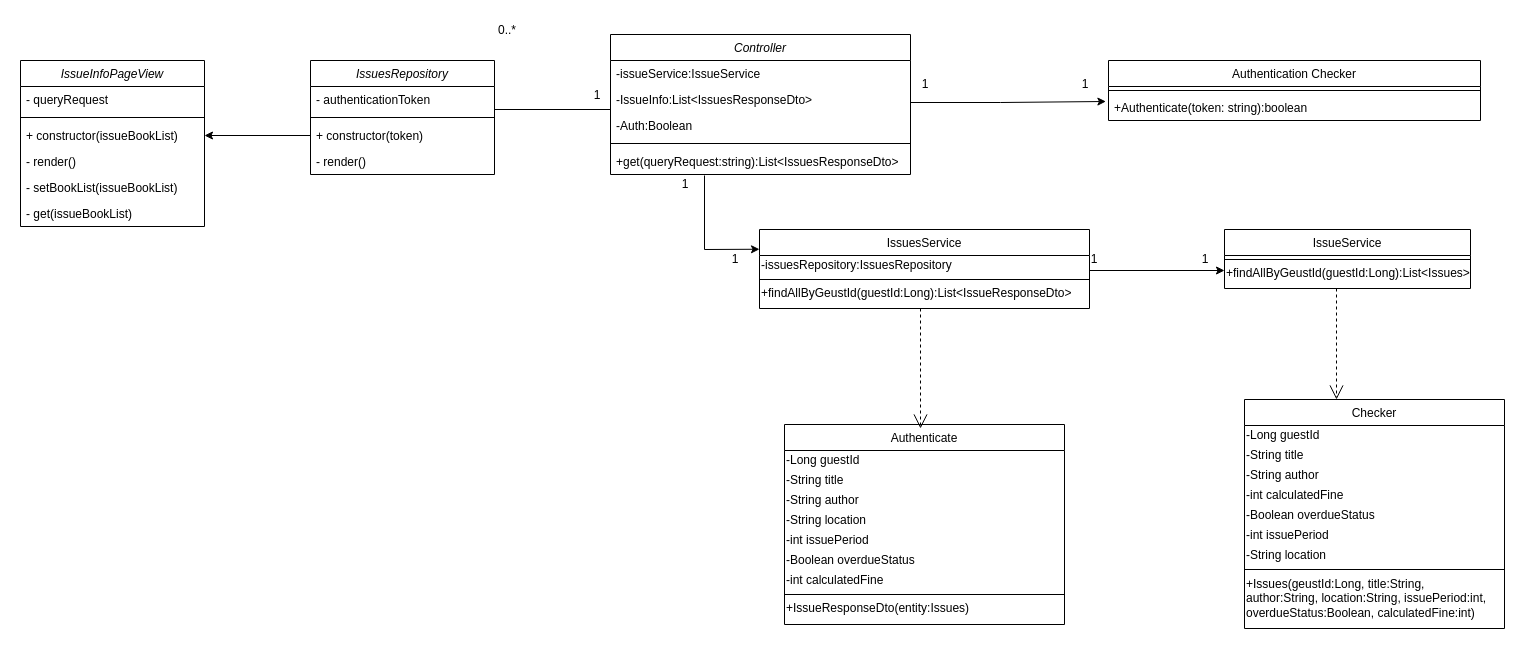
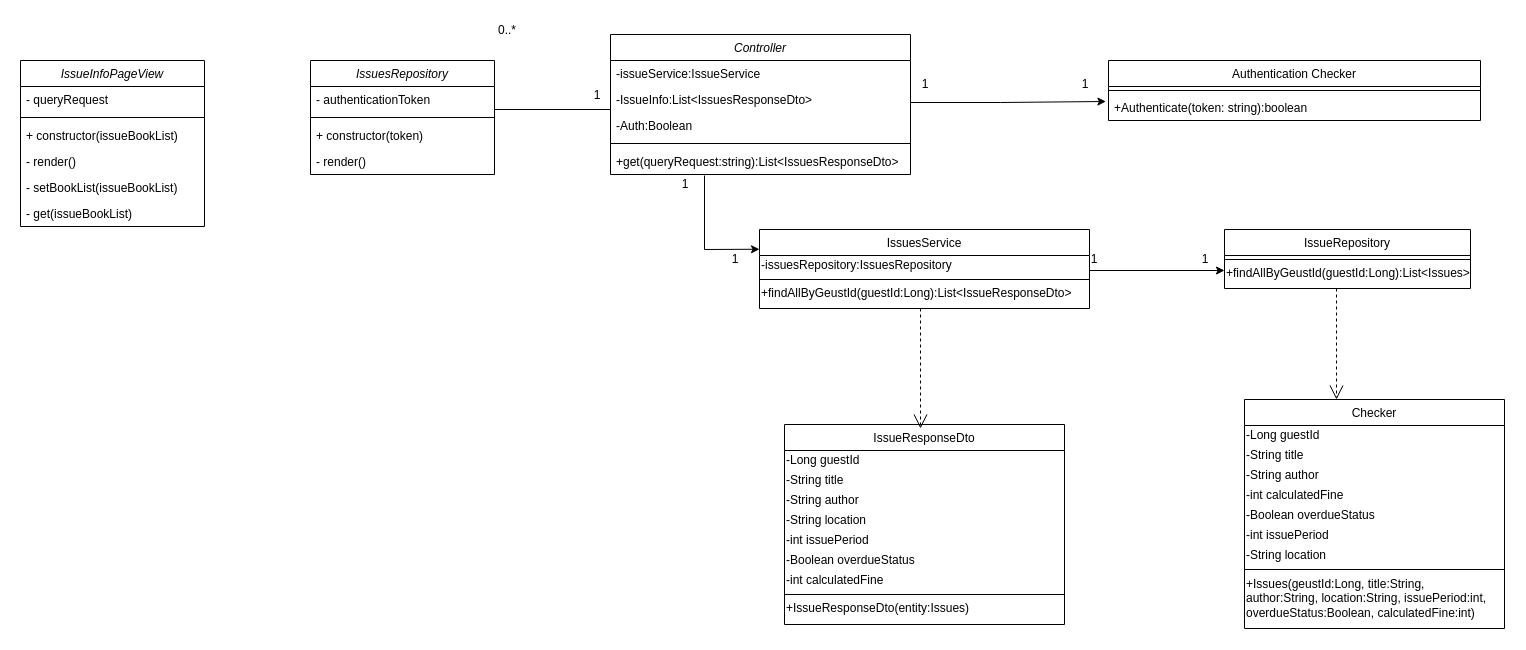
(260, 136) -> none
(1347, 243) -> (1347, 243)
(924, 438) -> (924, 438)
